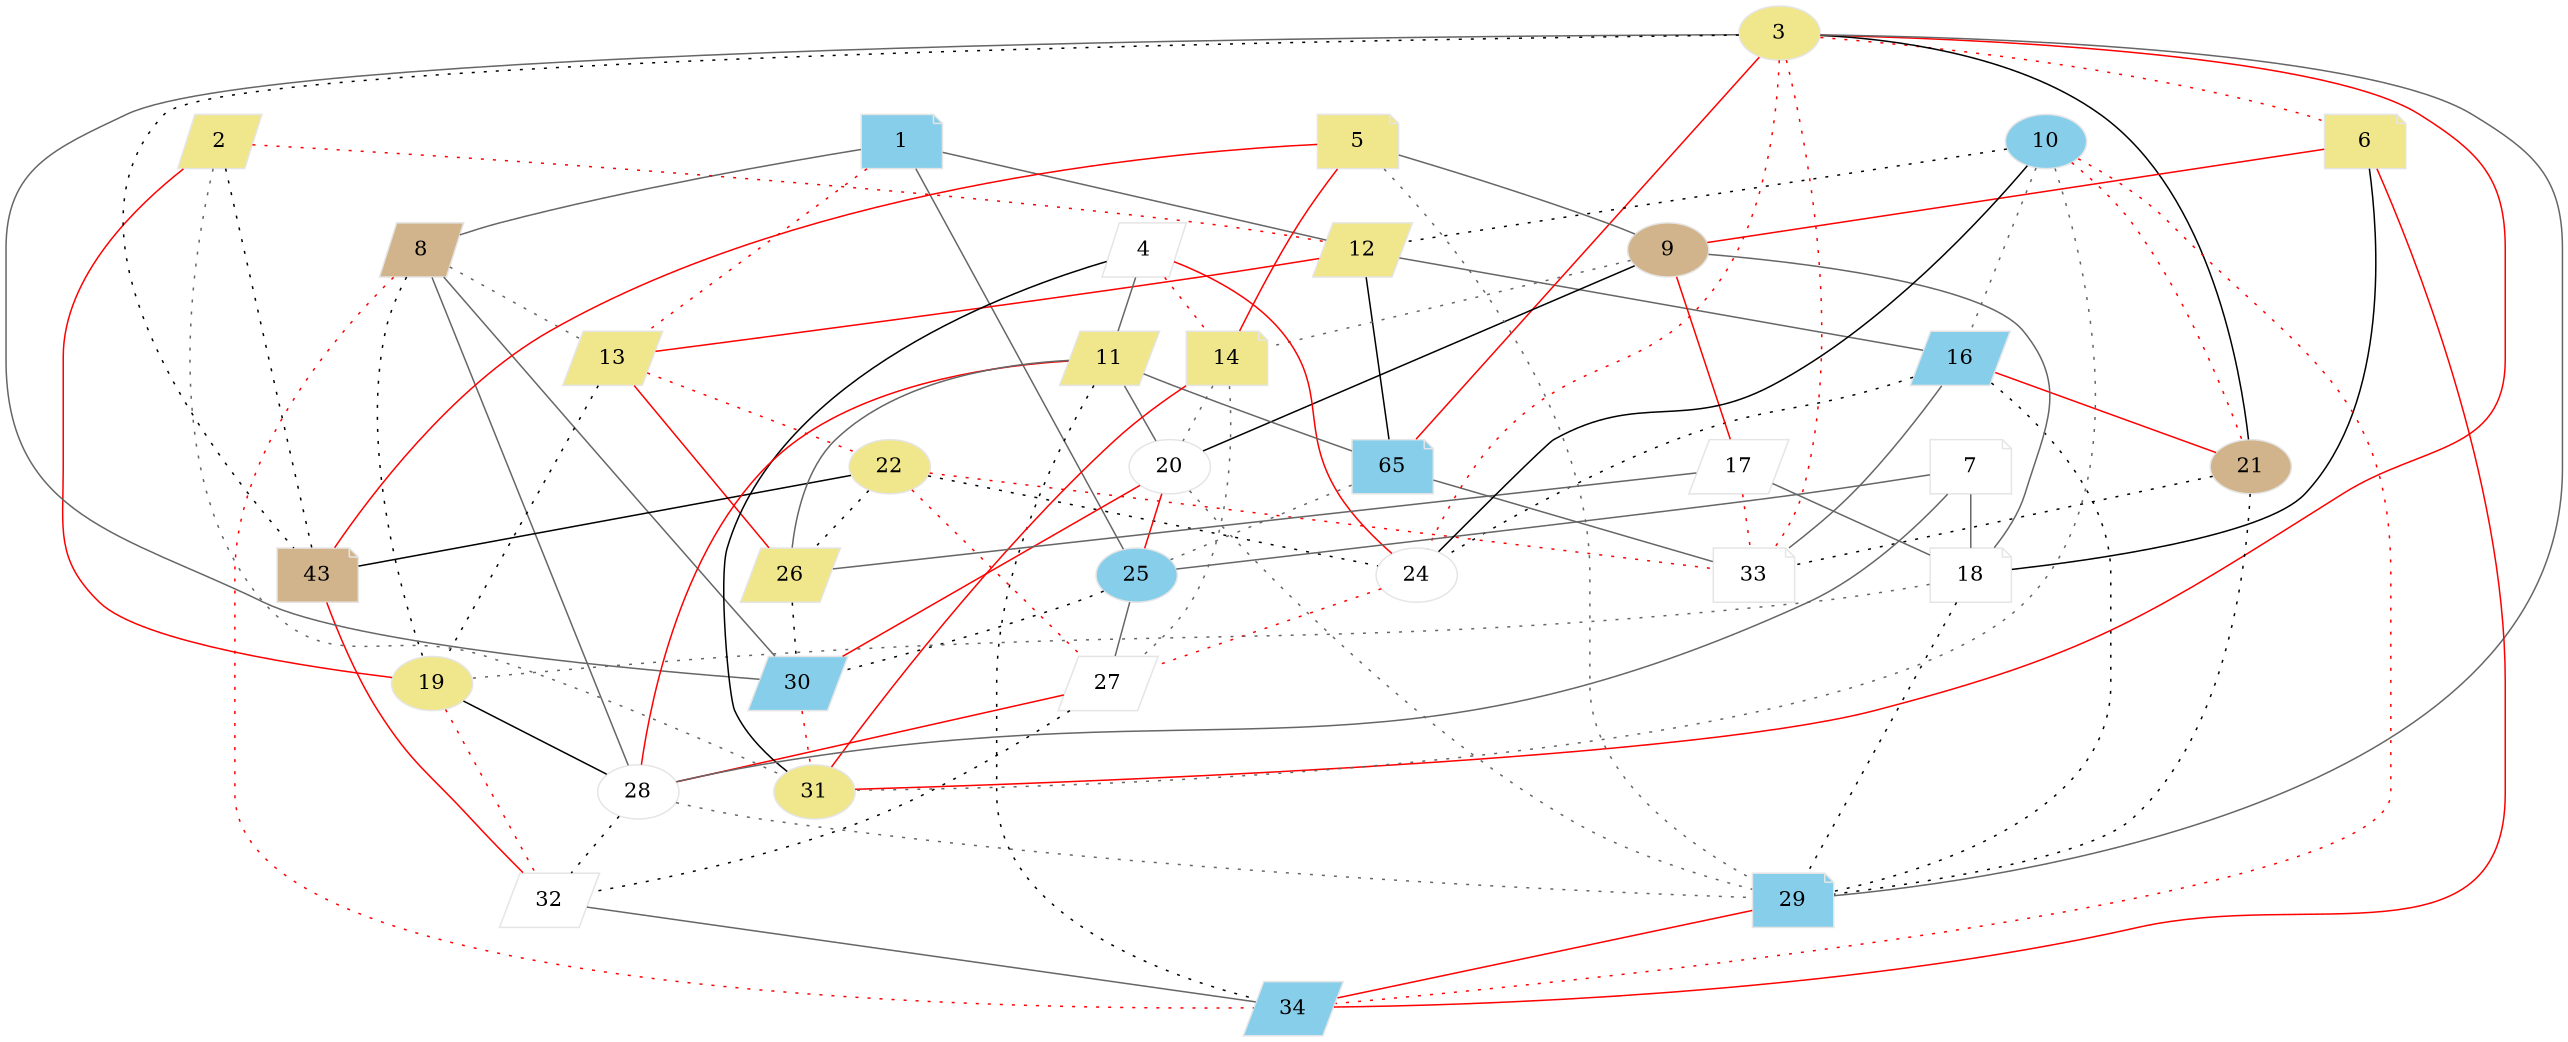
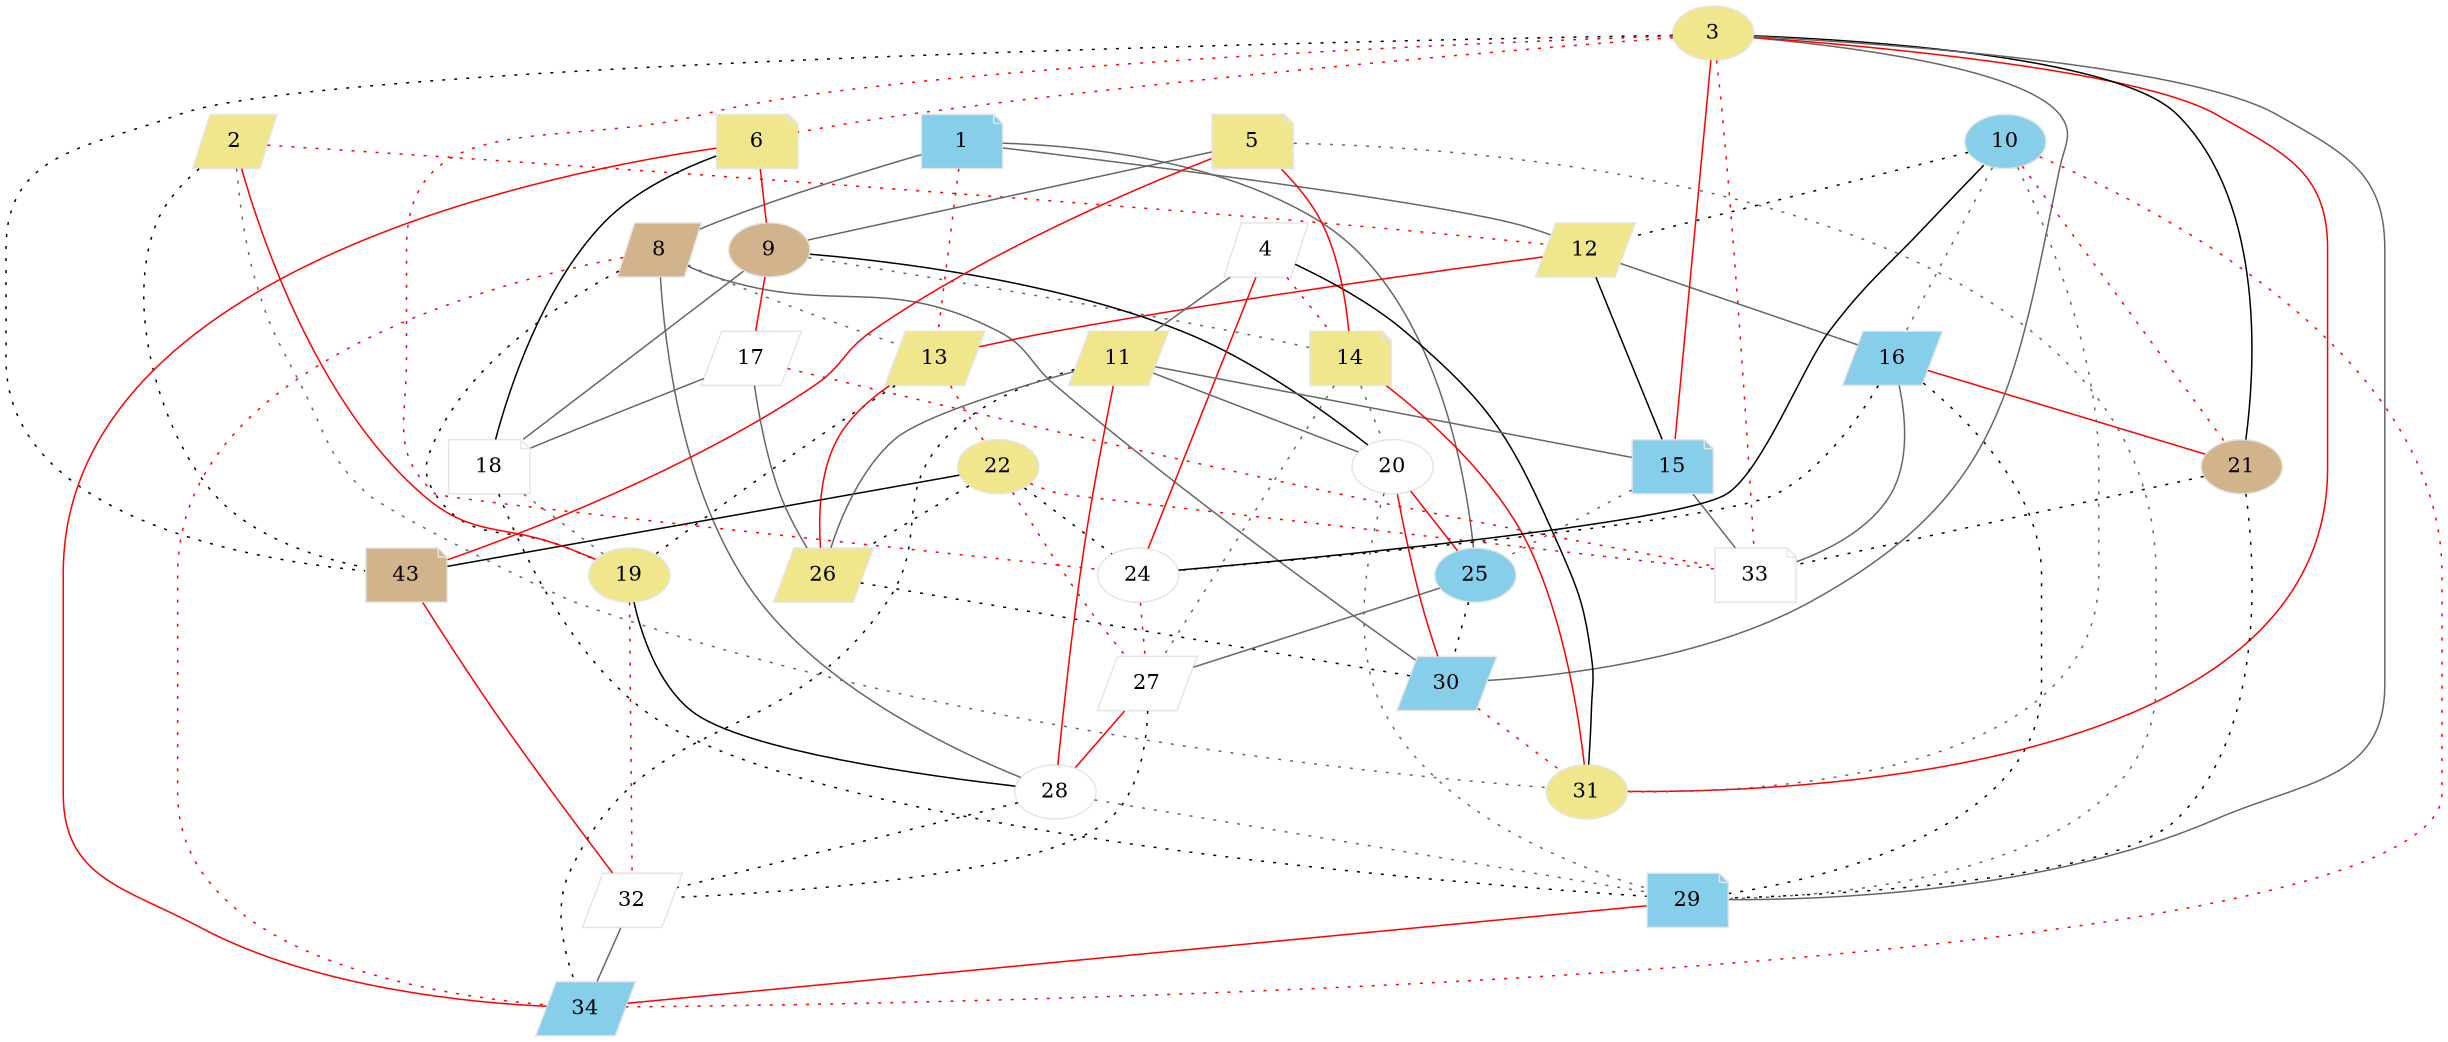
(1393, 467) -> (1673, 467)
(1971, 467) -> none
